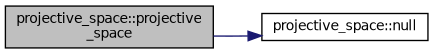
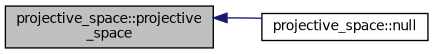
(231, 36) -> (244, 18)
